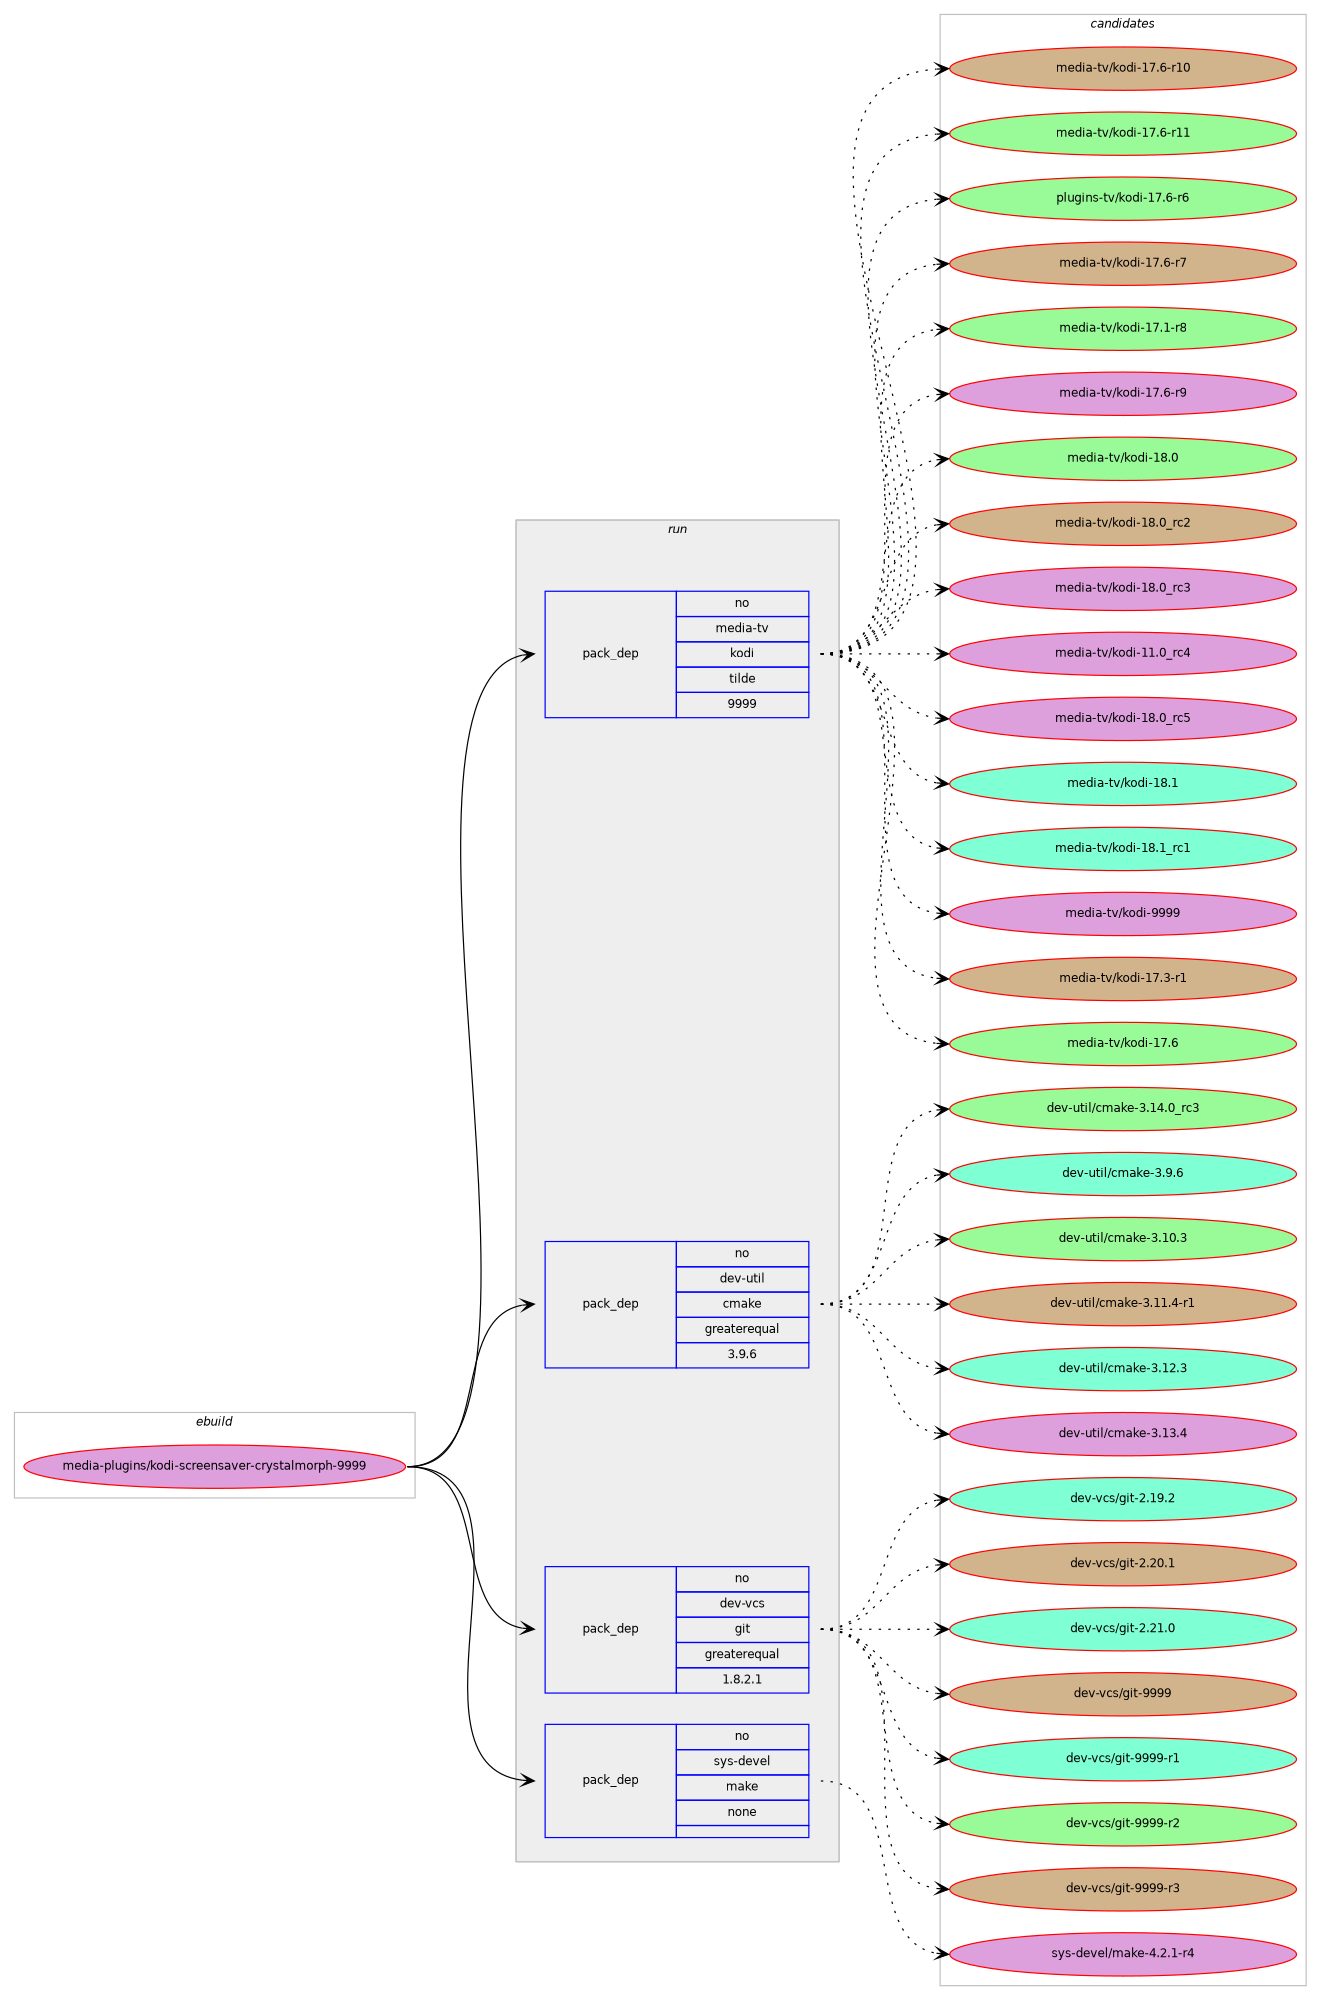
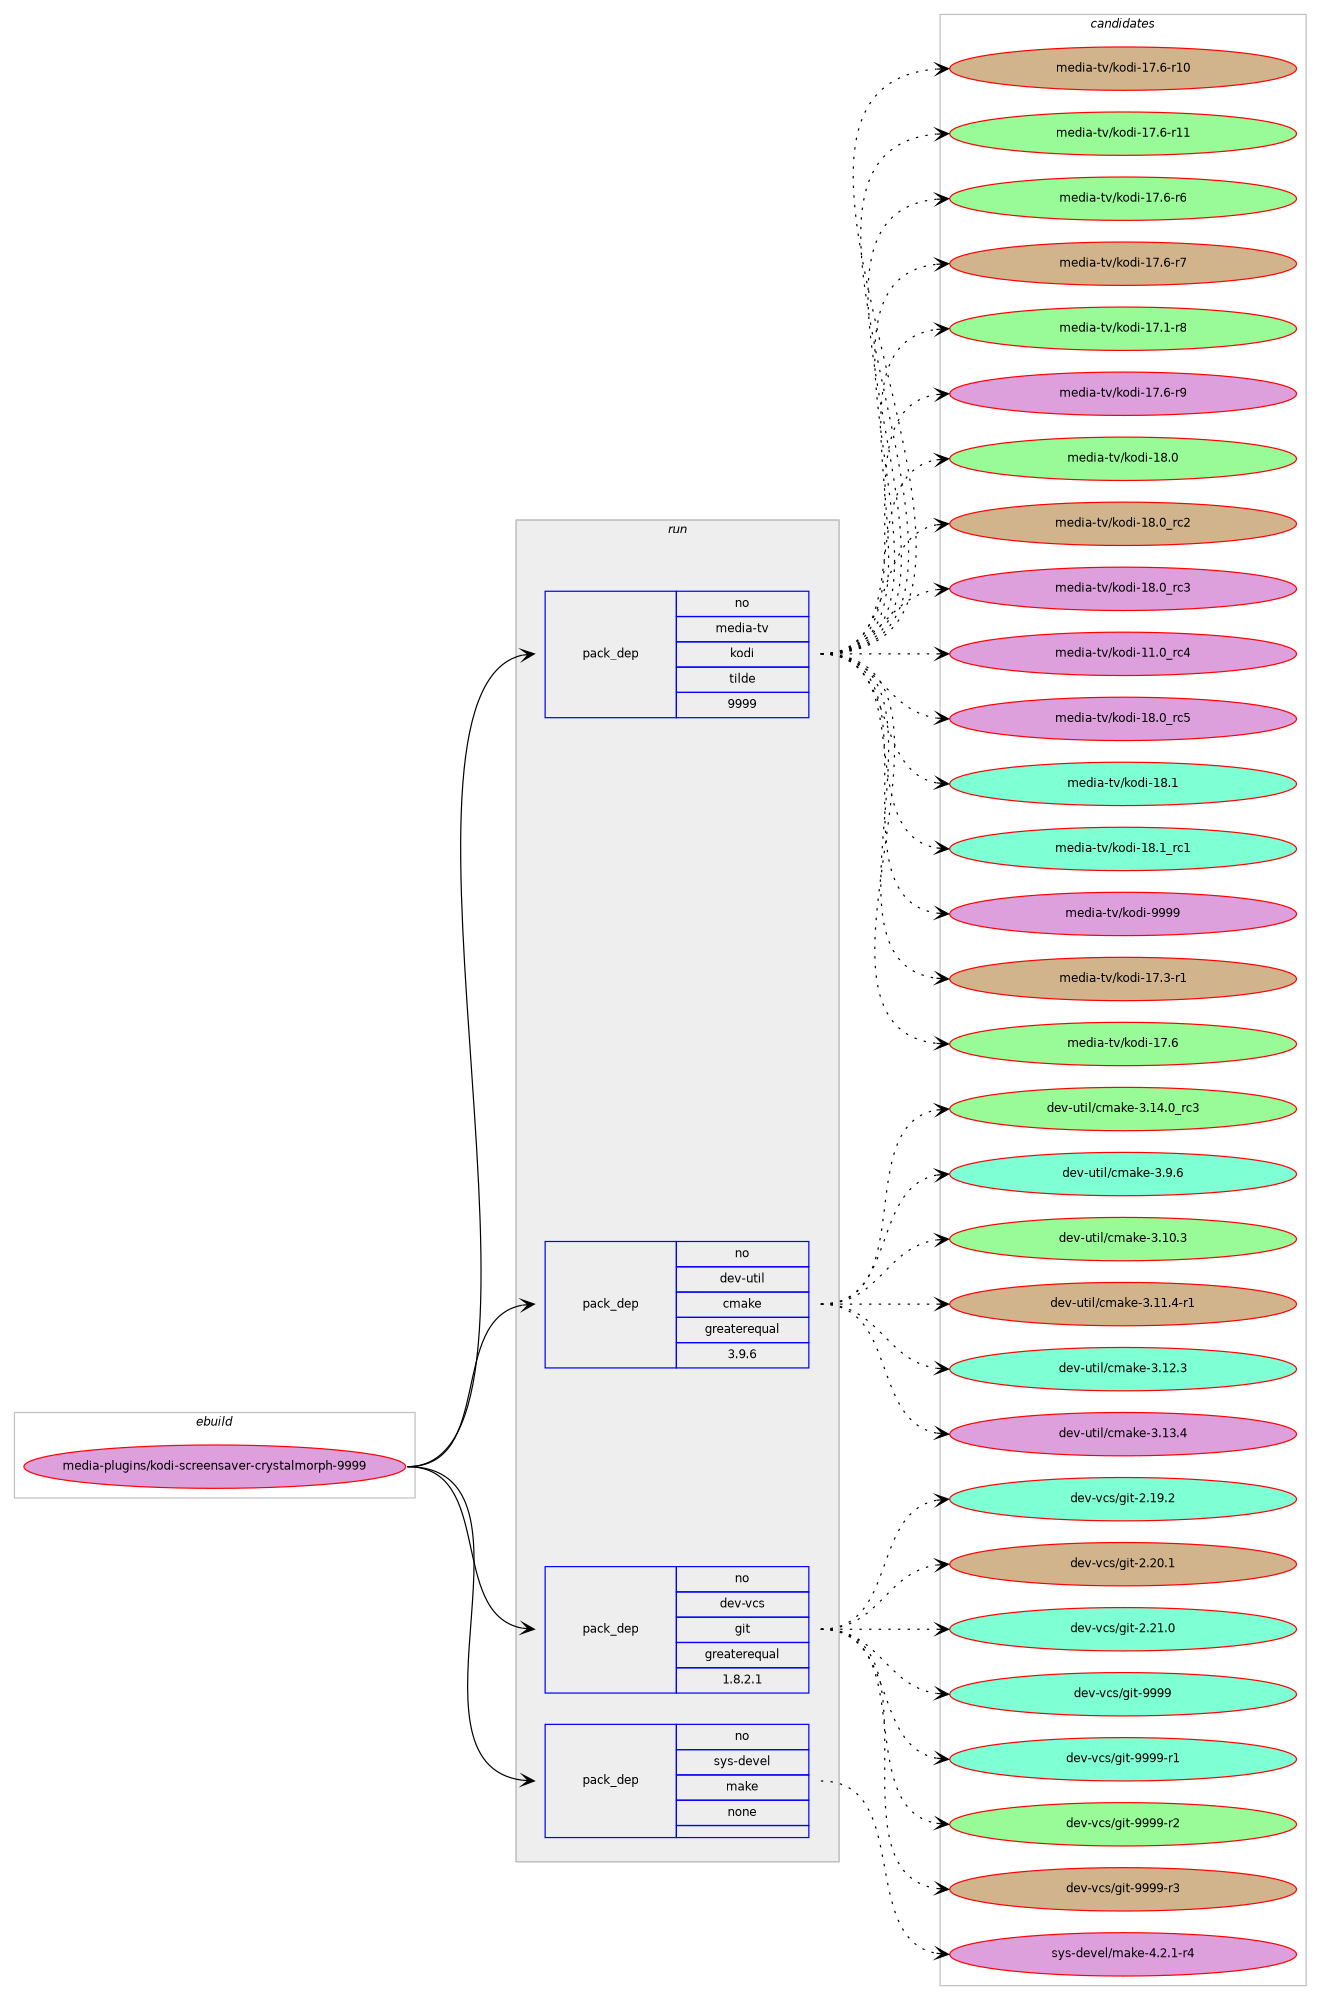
(1123, 199) -> (1123, 199)
(1123, 1694) -> (1123, 1694)
